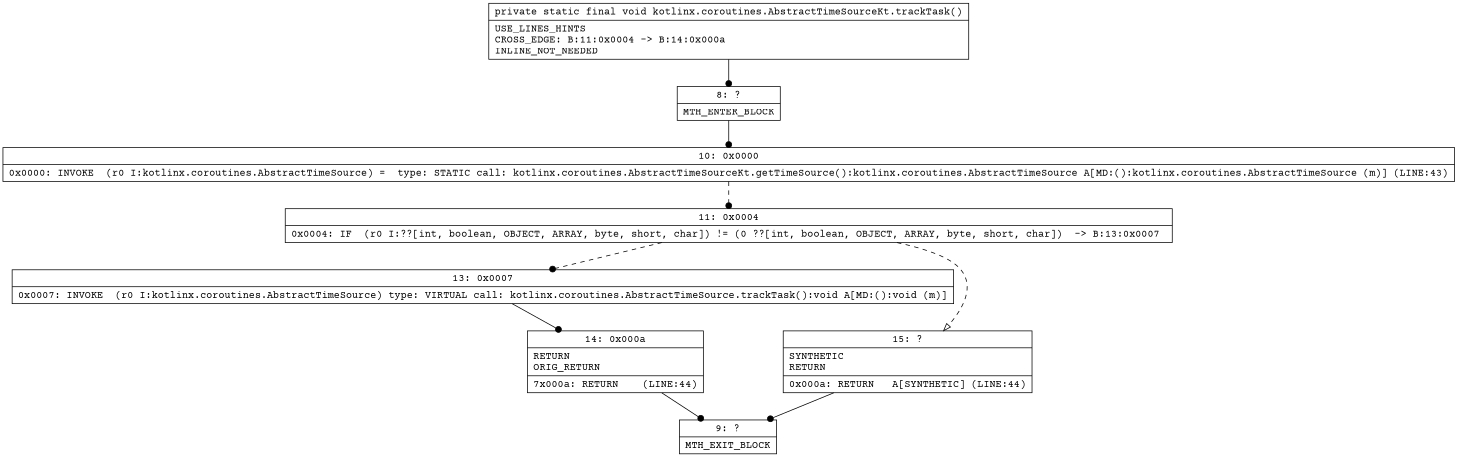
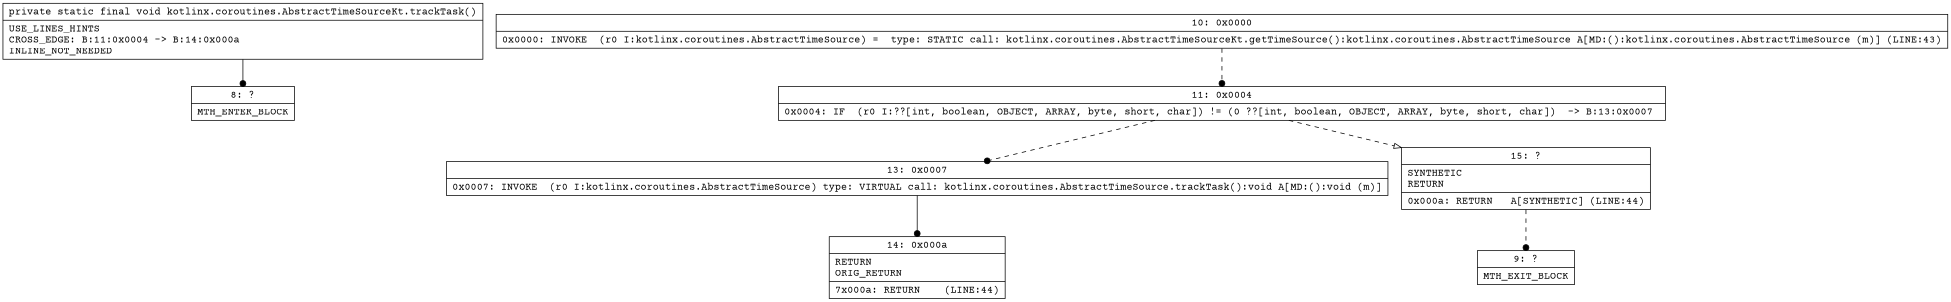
(729, 131) -> none
(680, 405) -> none
(804, 405) -> (1526, 227)
